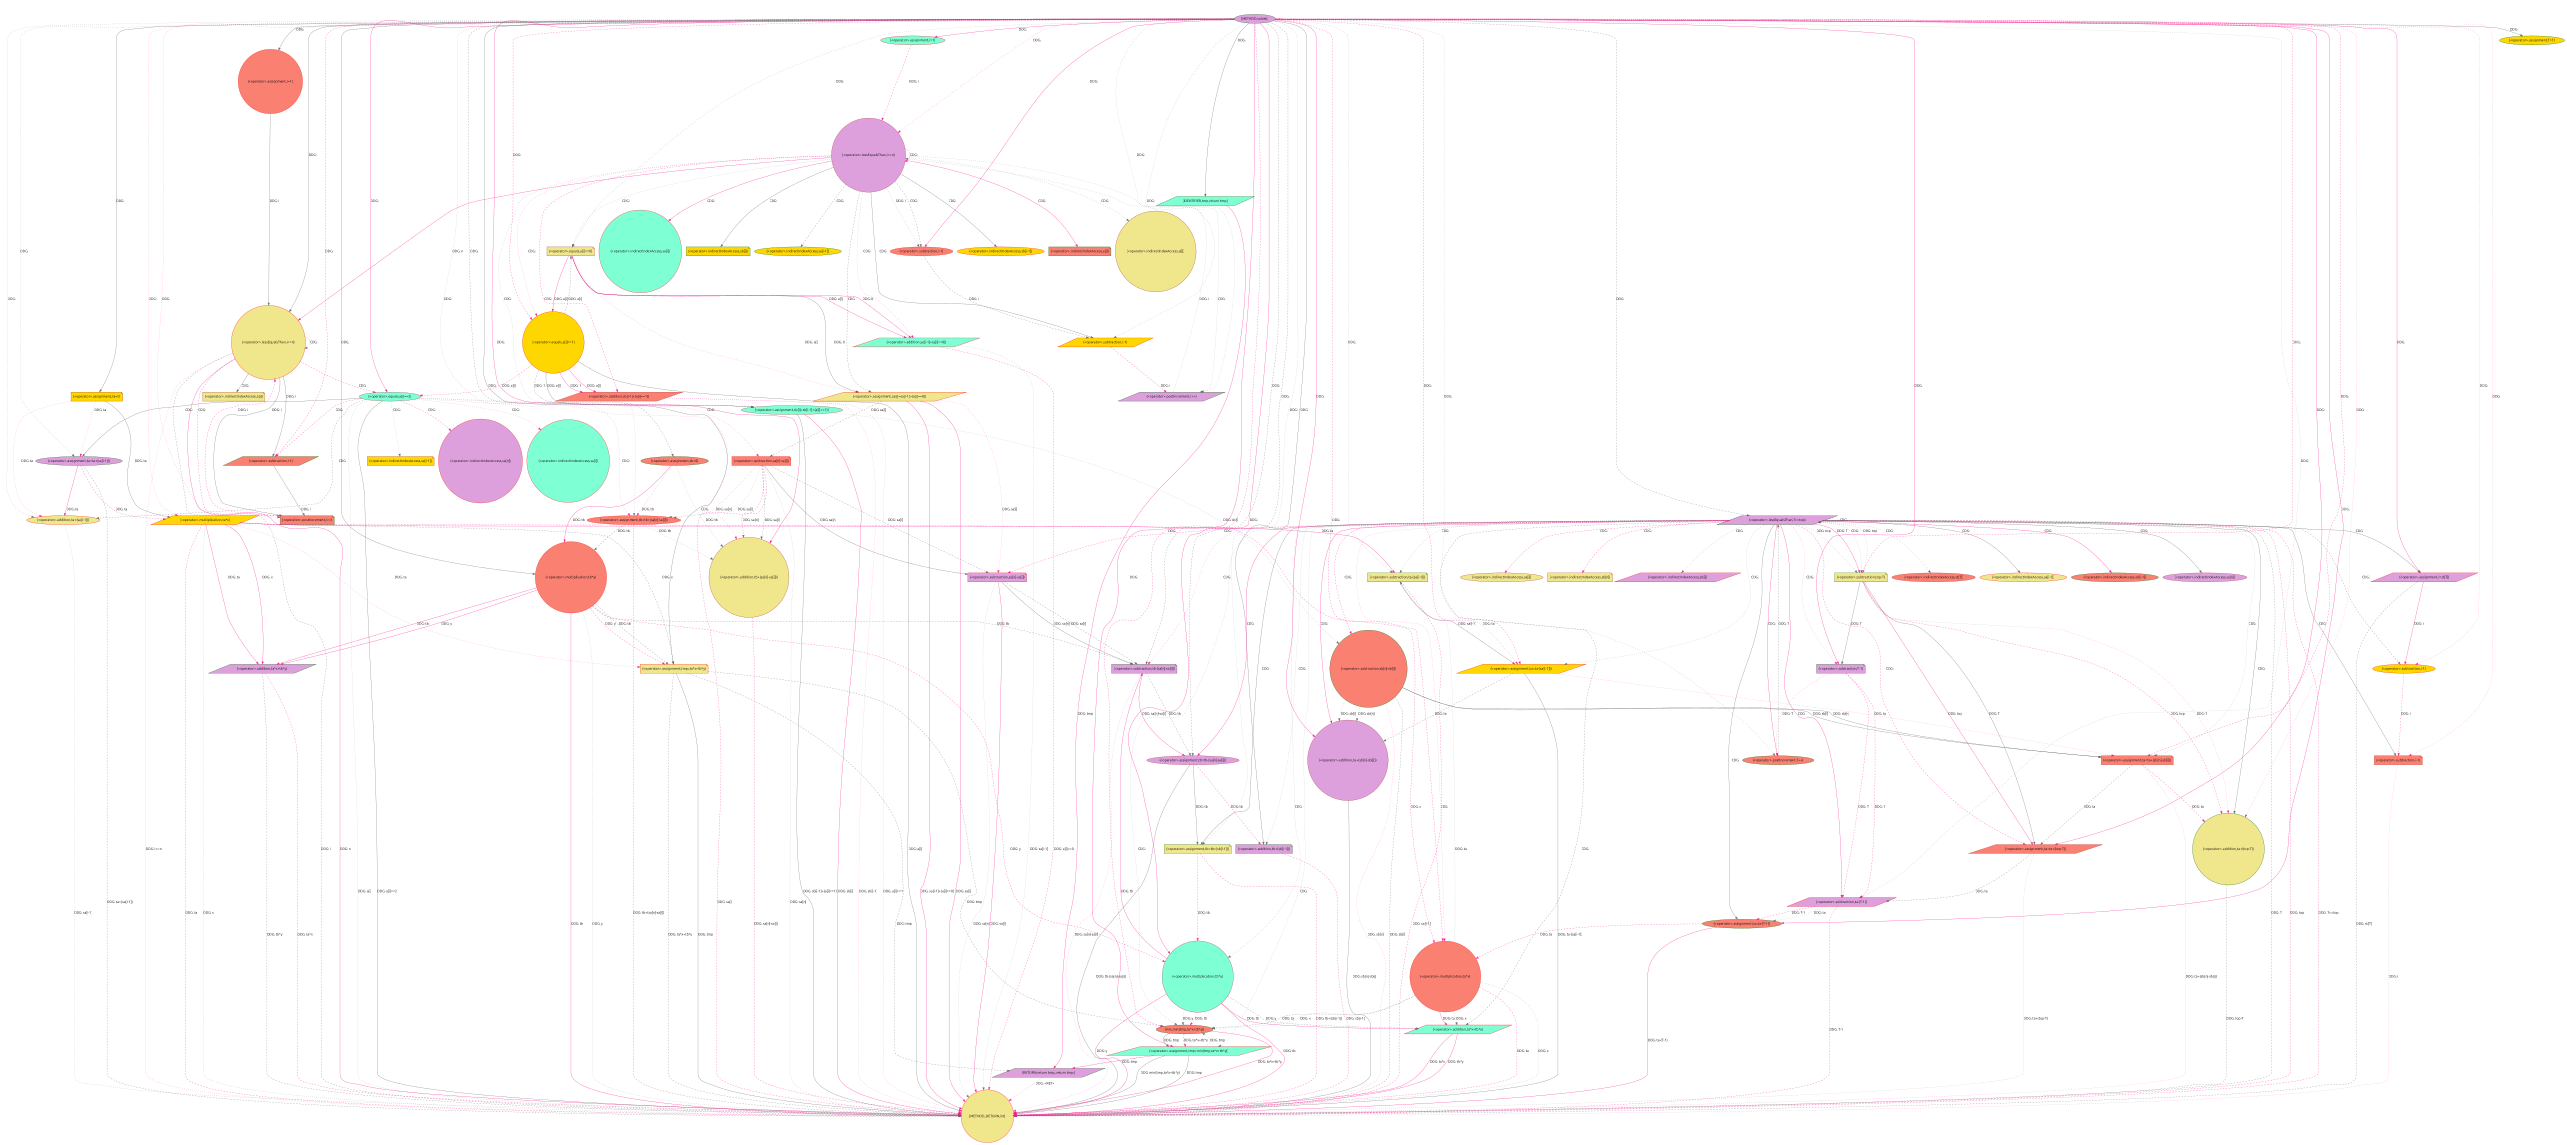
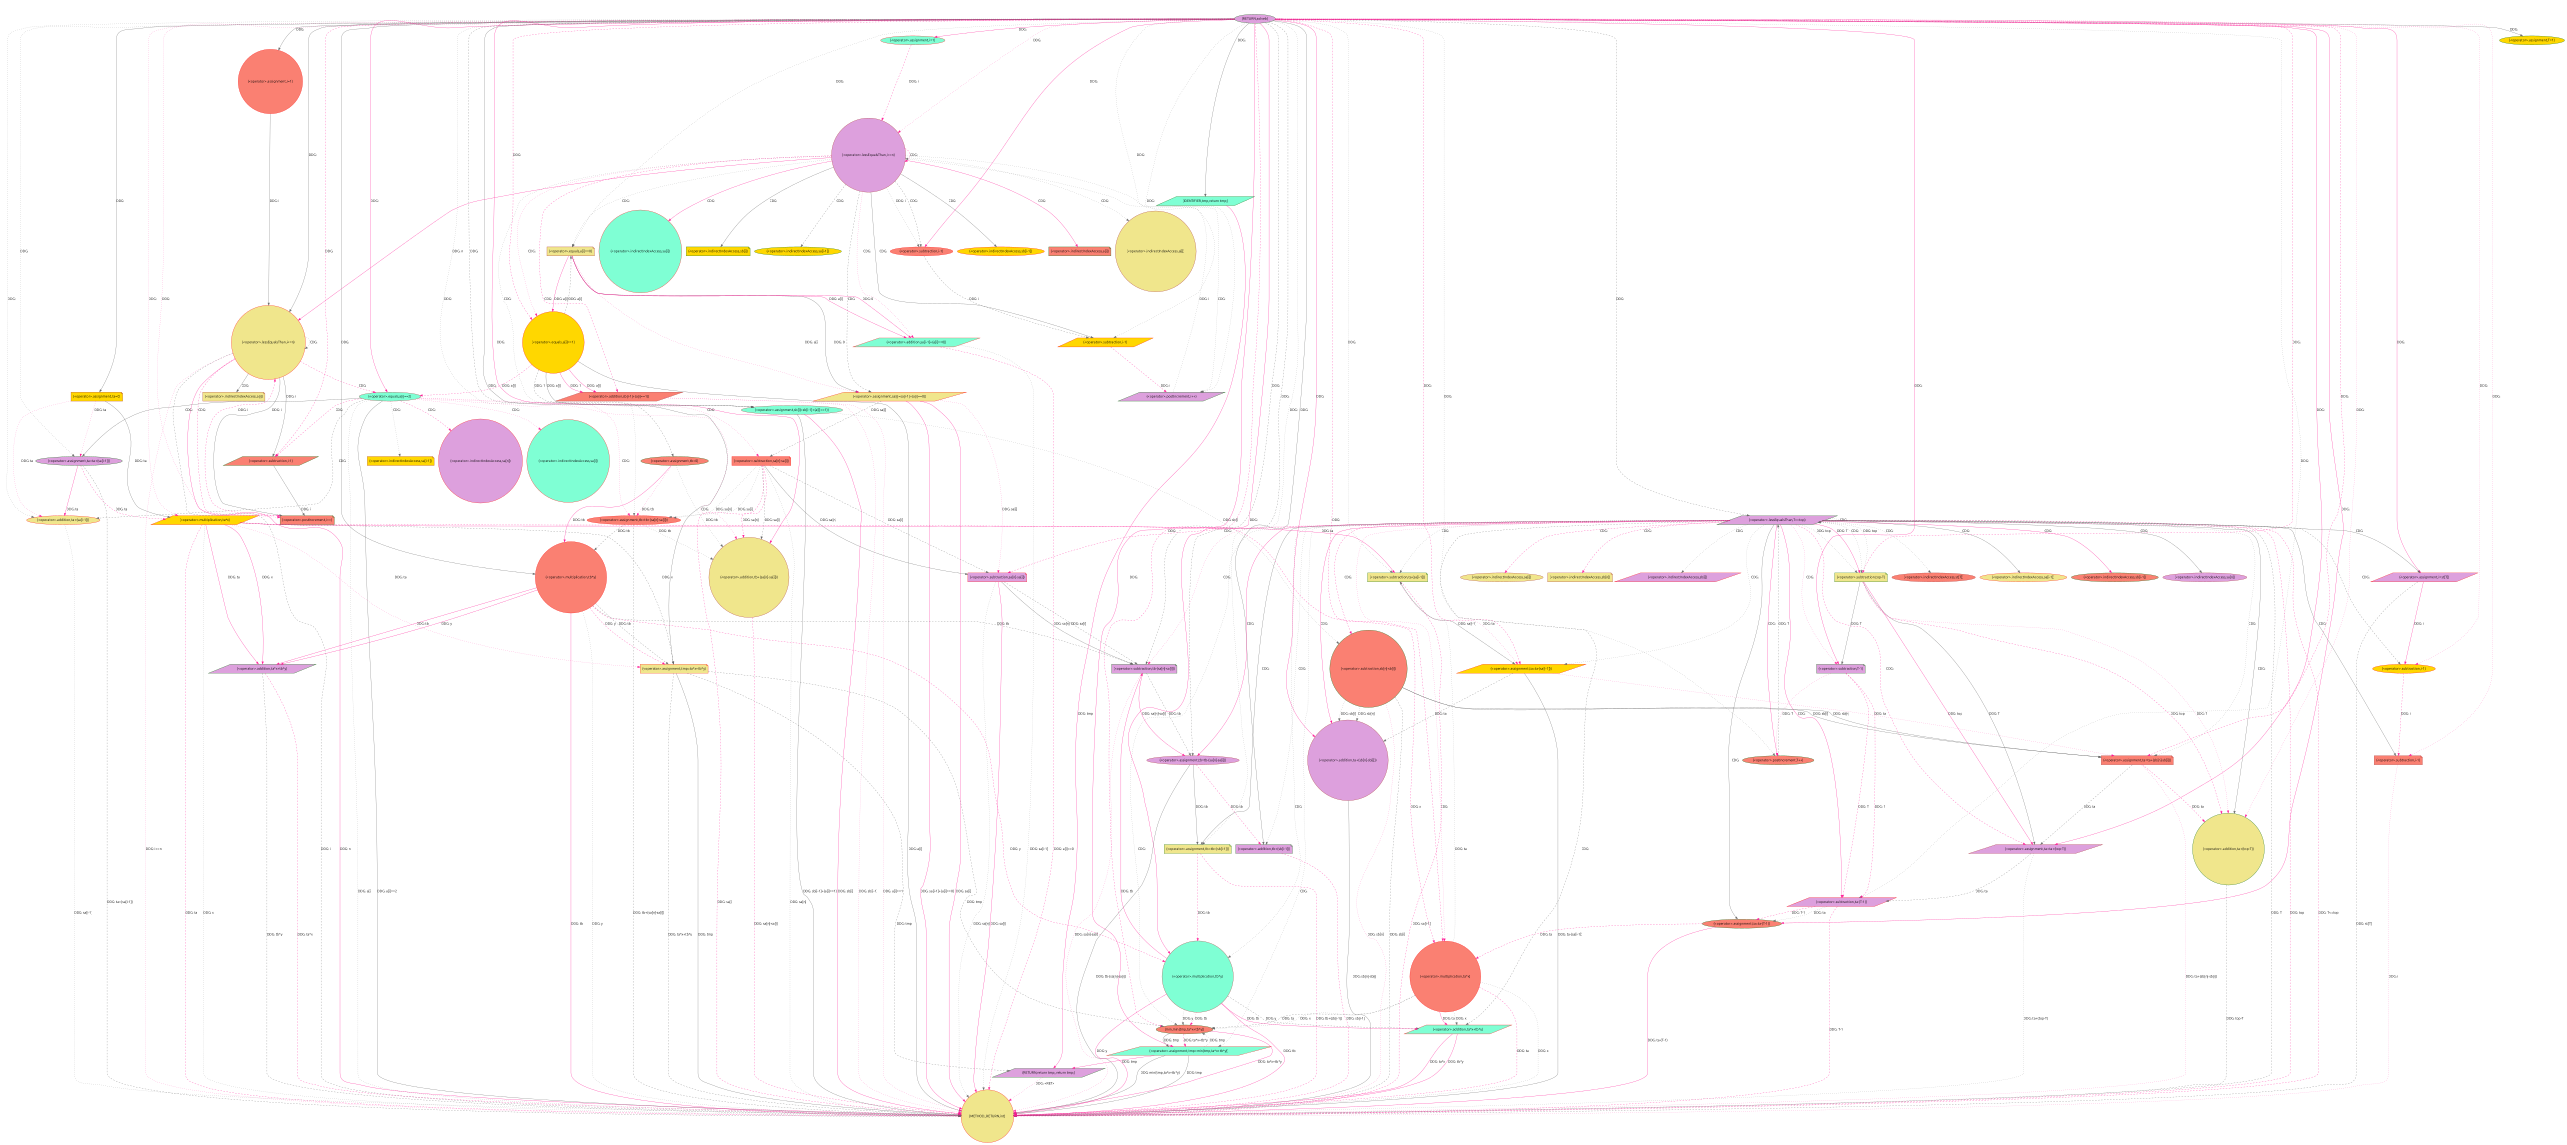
(1255, 19) -> (1255, 19)
(2036, 849) -> (2036, 849)
